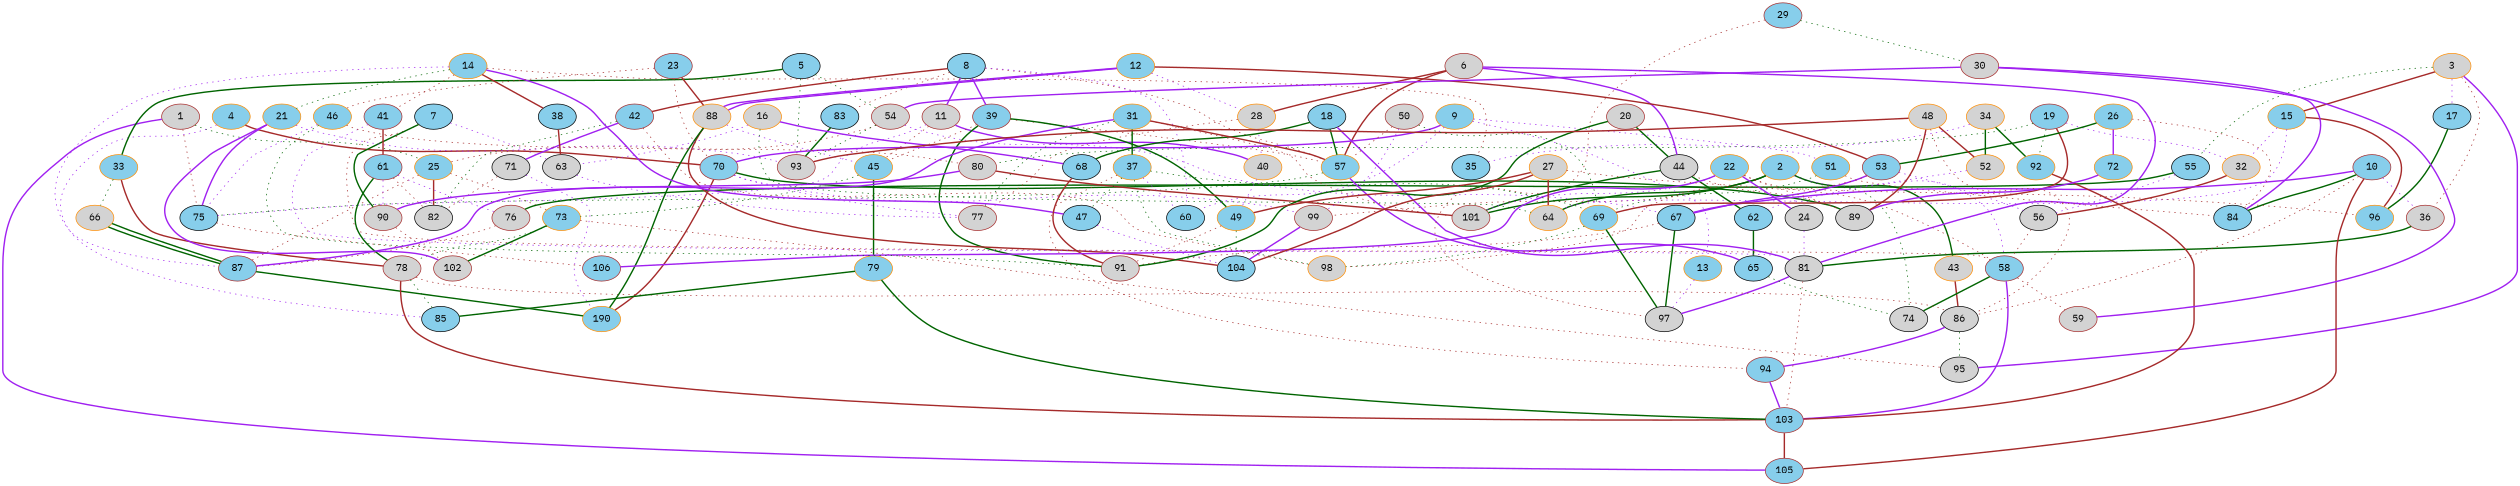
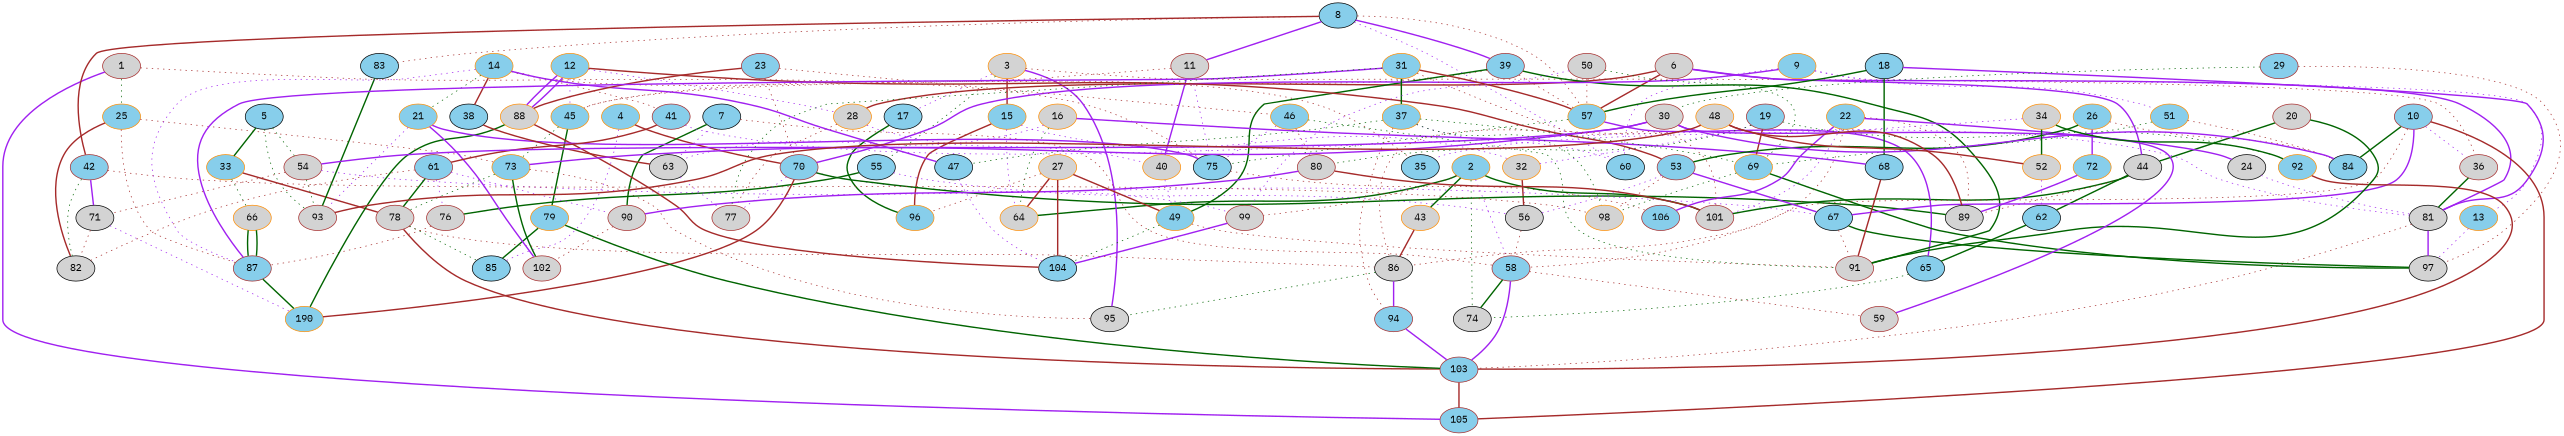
(775, 141) -> (570, 91)
(664, 148) -> (199, 193)
none -> (1257, 154)
